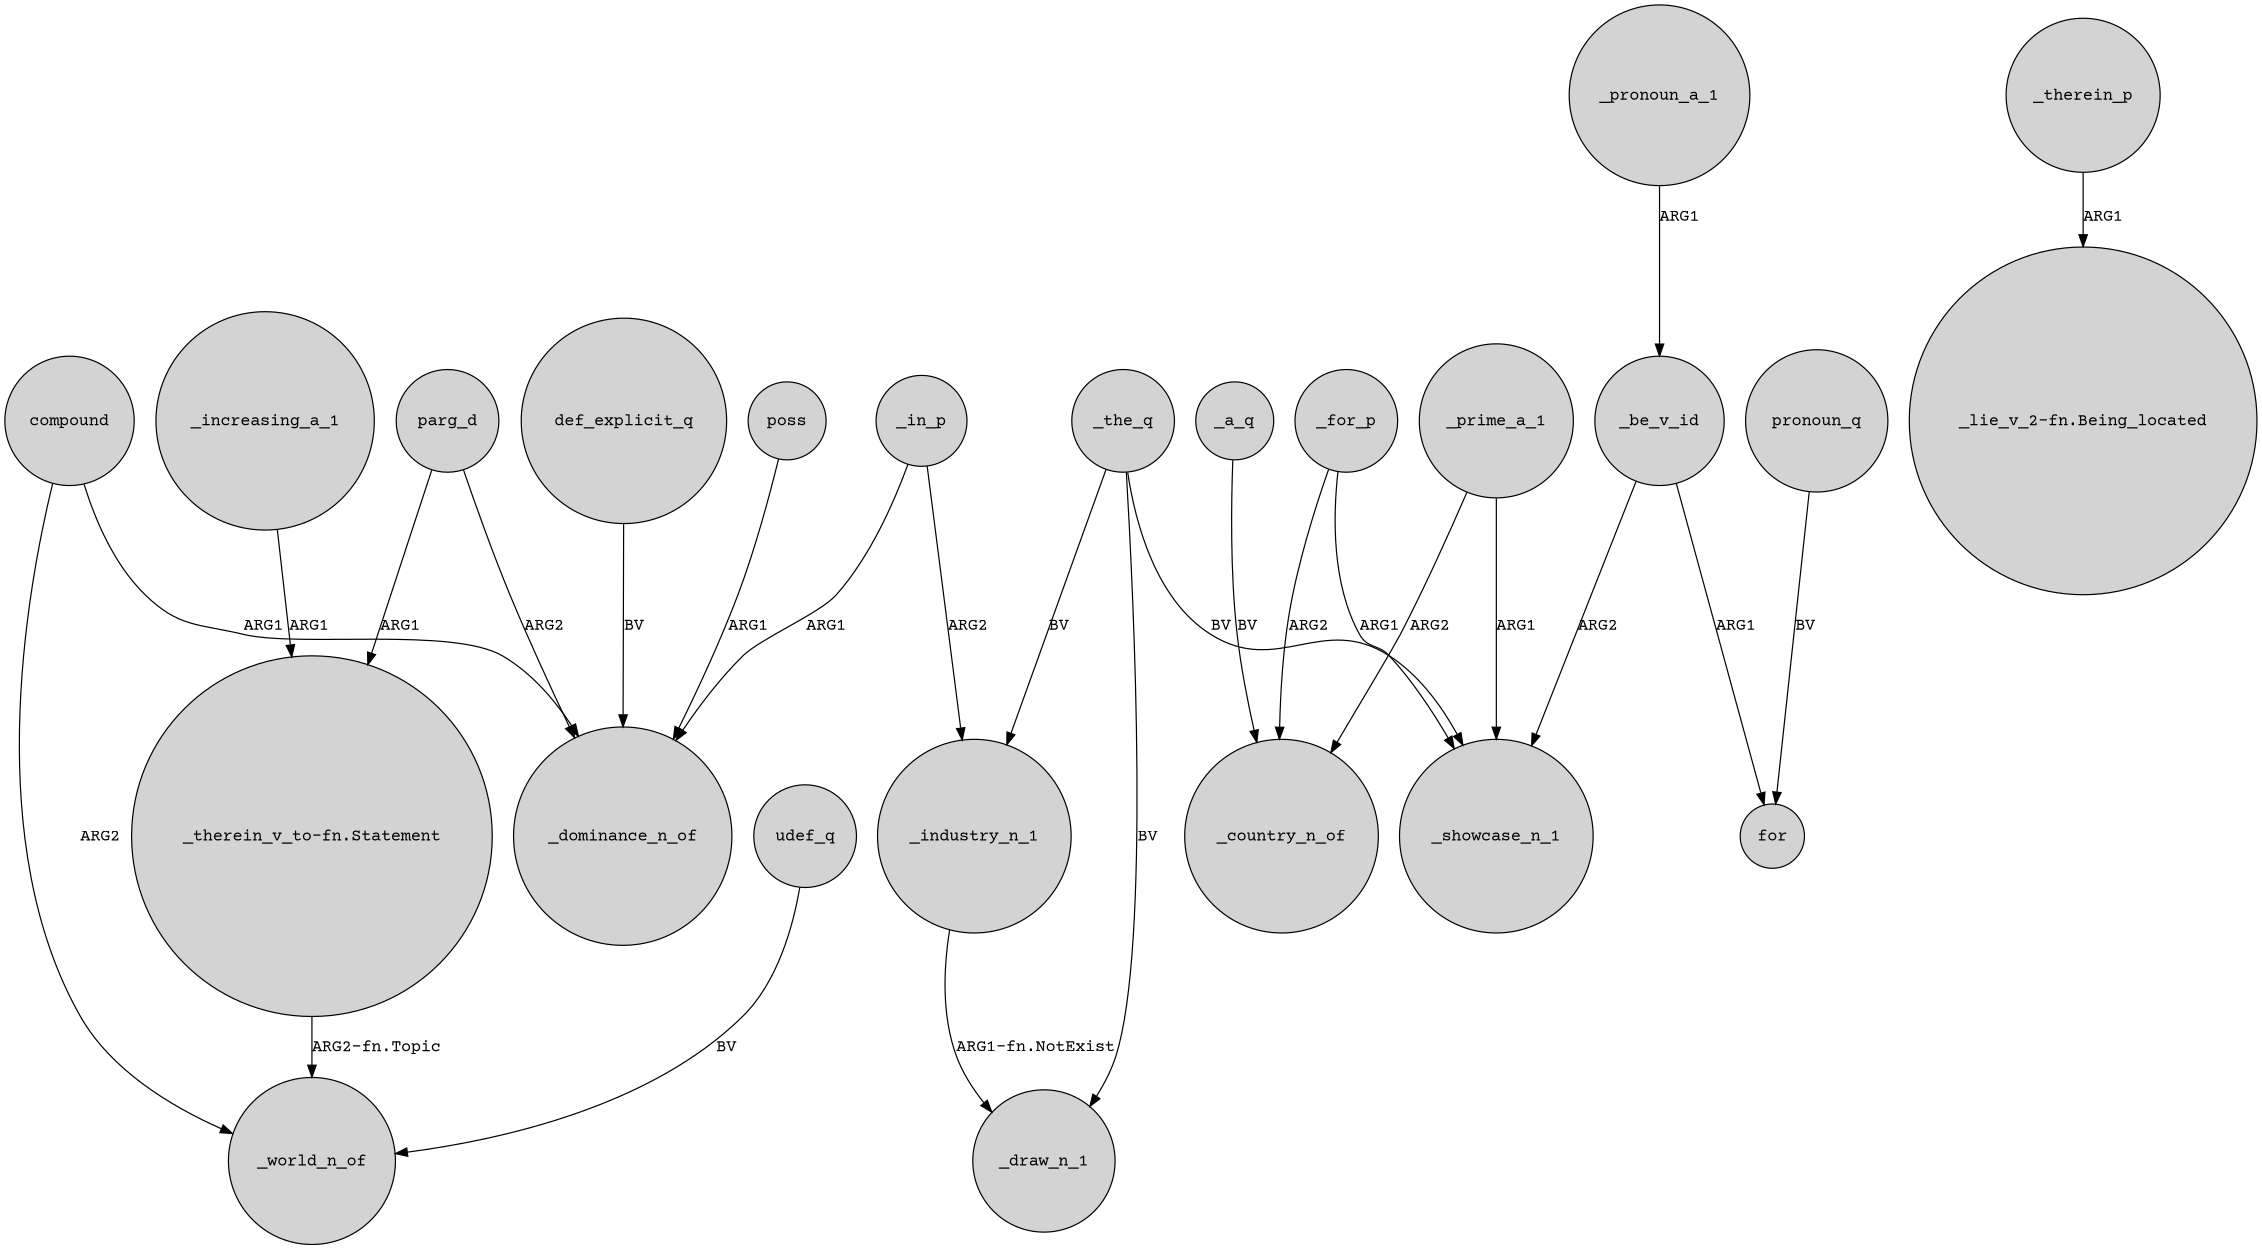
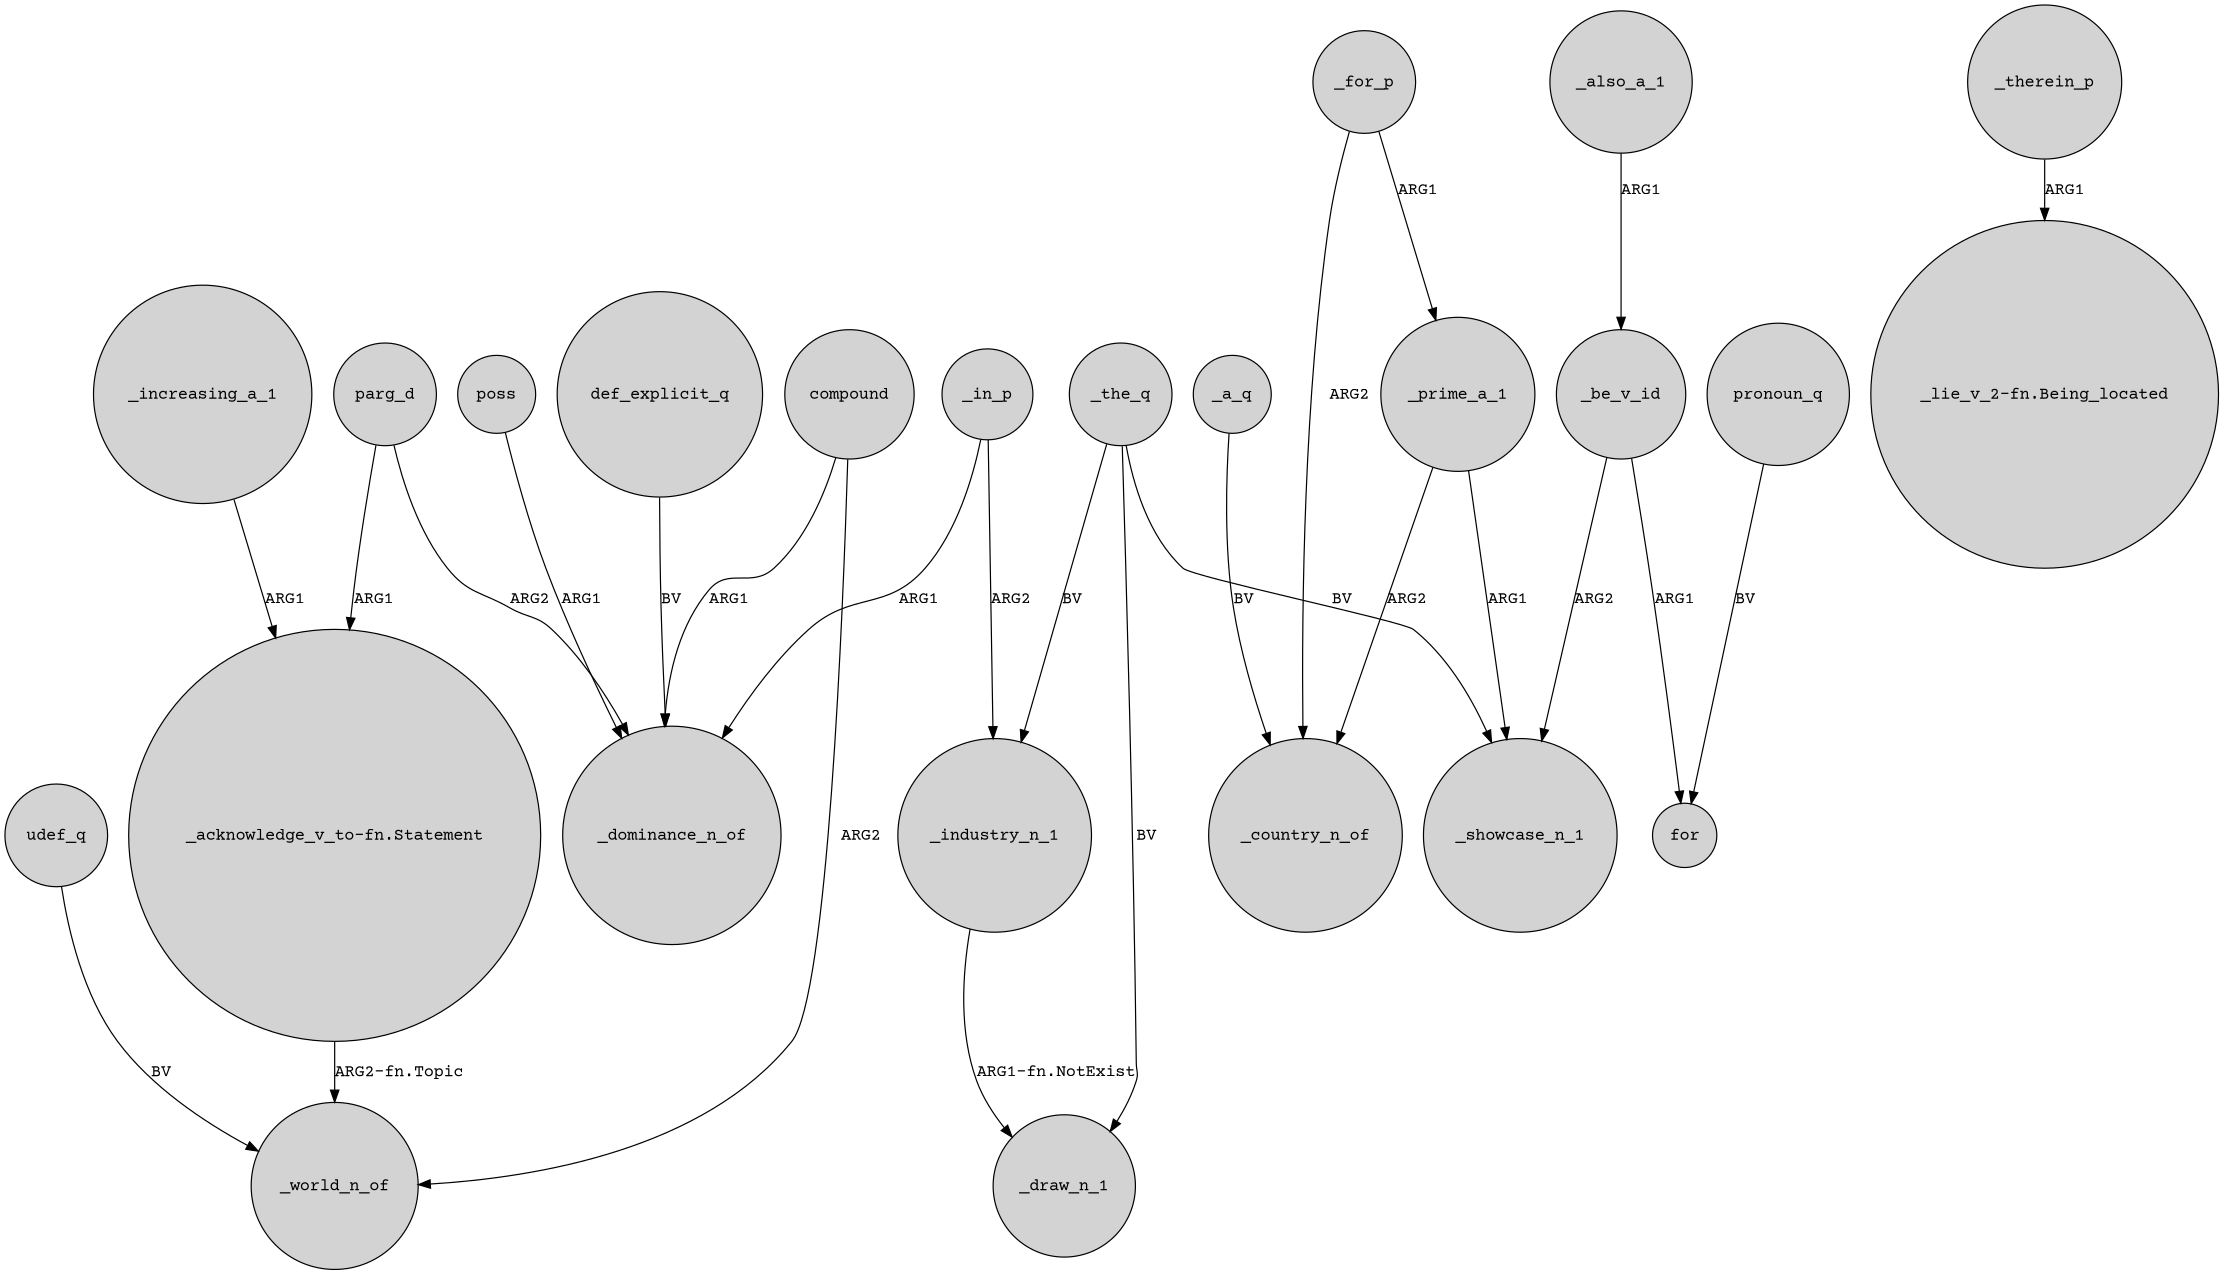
(1659, 95) -> (1621, 82)
(1354, 622) -> (1406, 220)
(312, 836) -> (335, 835)
